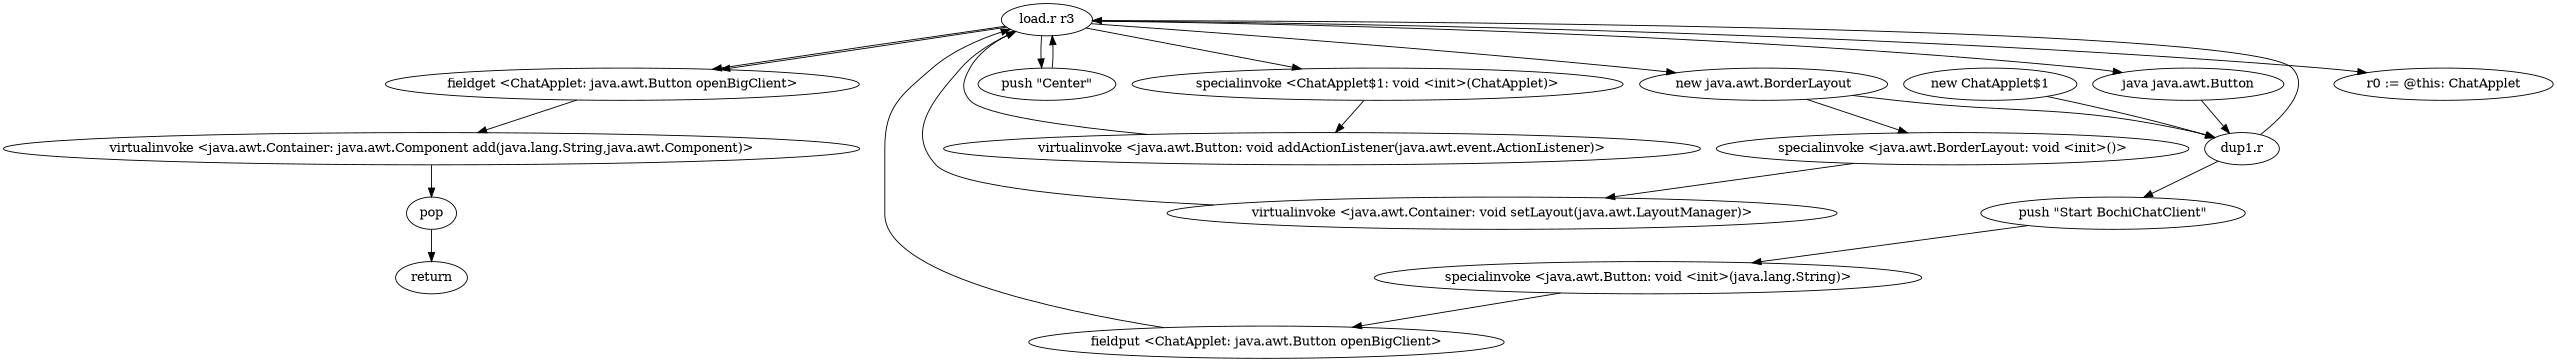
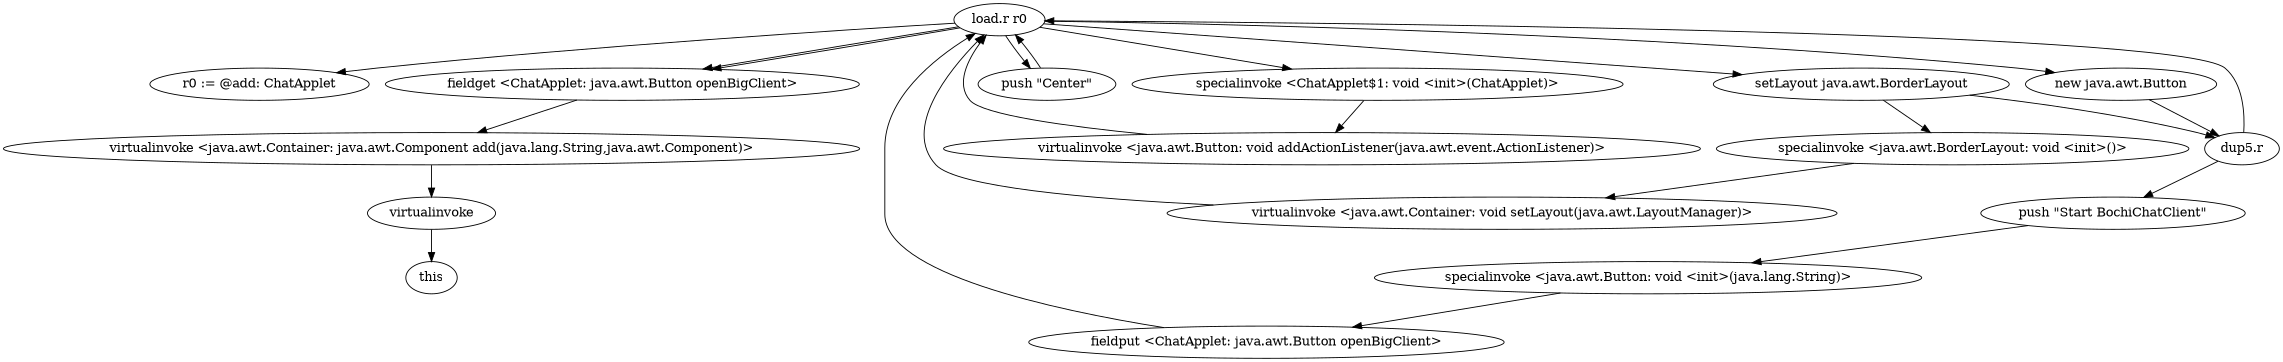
(1047, 20) -> (999, 20)
(1764, 84) -> (1861, 84)
(1990, 84) -> none
(2188, 84) -> (2121, 84)
(2444, 84) -> (260, 84)
(2242, 149) -> (2242, 149)
(432, 213) -> (432, 213)
(432, 278) -> (432, 278)
